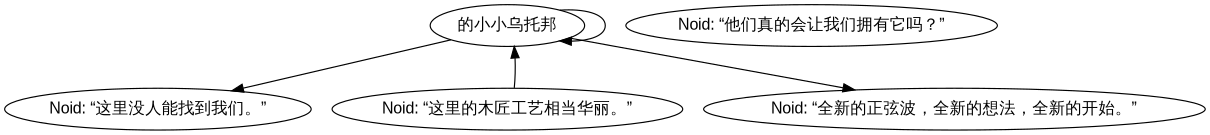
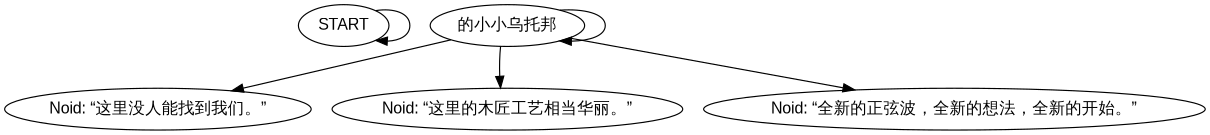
none -> (344, 26)
(812, 26) -> none
(515, 73) -> (500, 61)
